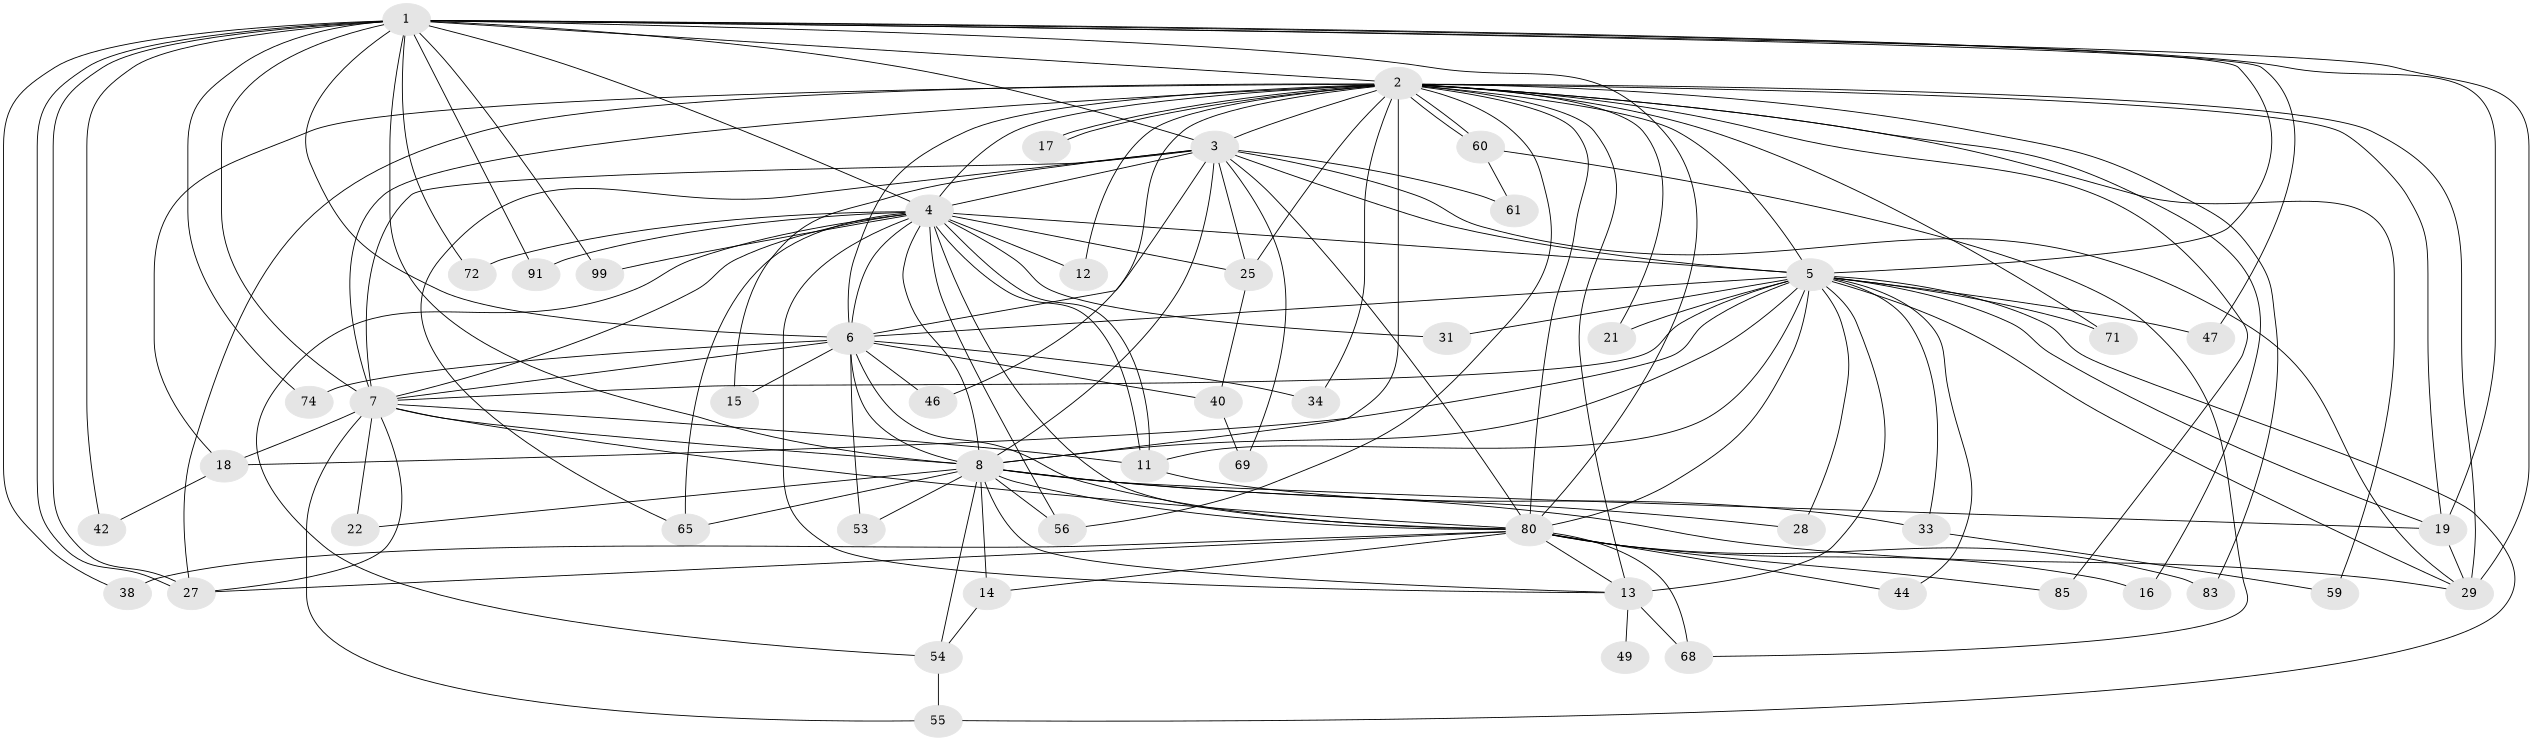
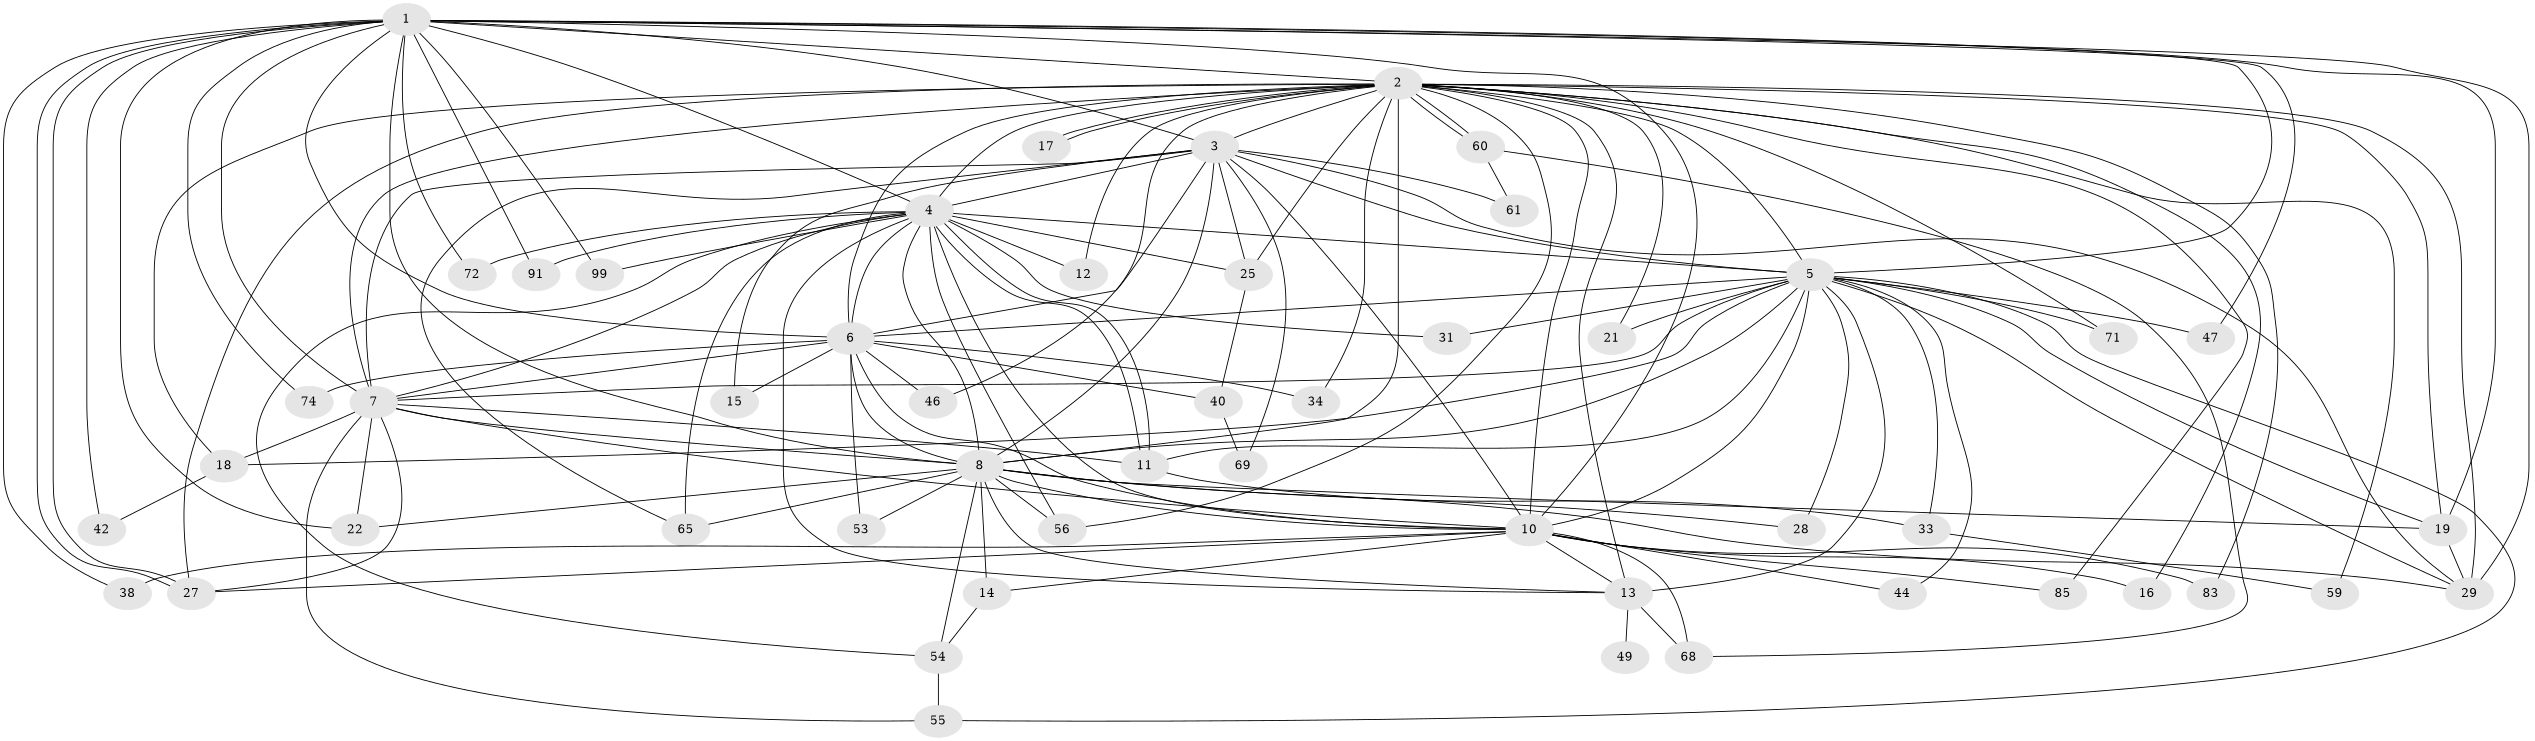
none -> (121, 241)
(1529, 530) -> (1529, 530)
